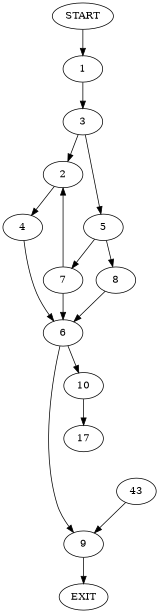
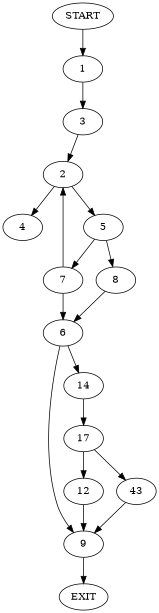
(92, 171) -> (81, 198)
(32, 279) -> none
(84, 386) -> (84, 386)
none -> (107, 462)
none -> (84, 491)
